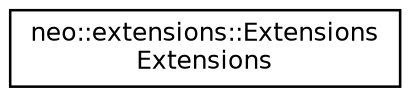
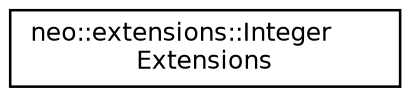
(205, 48) -> (205, 48)
